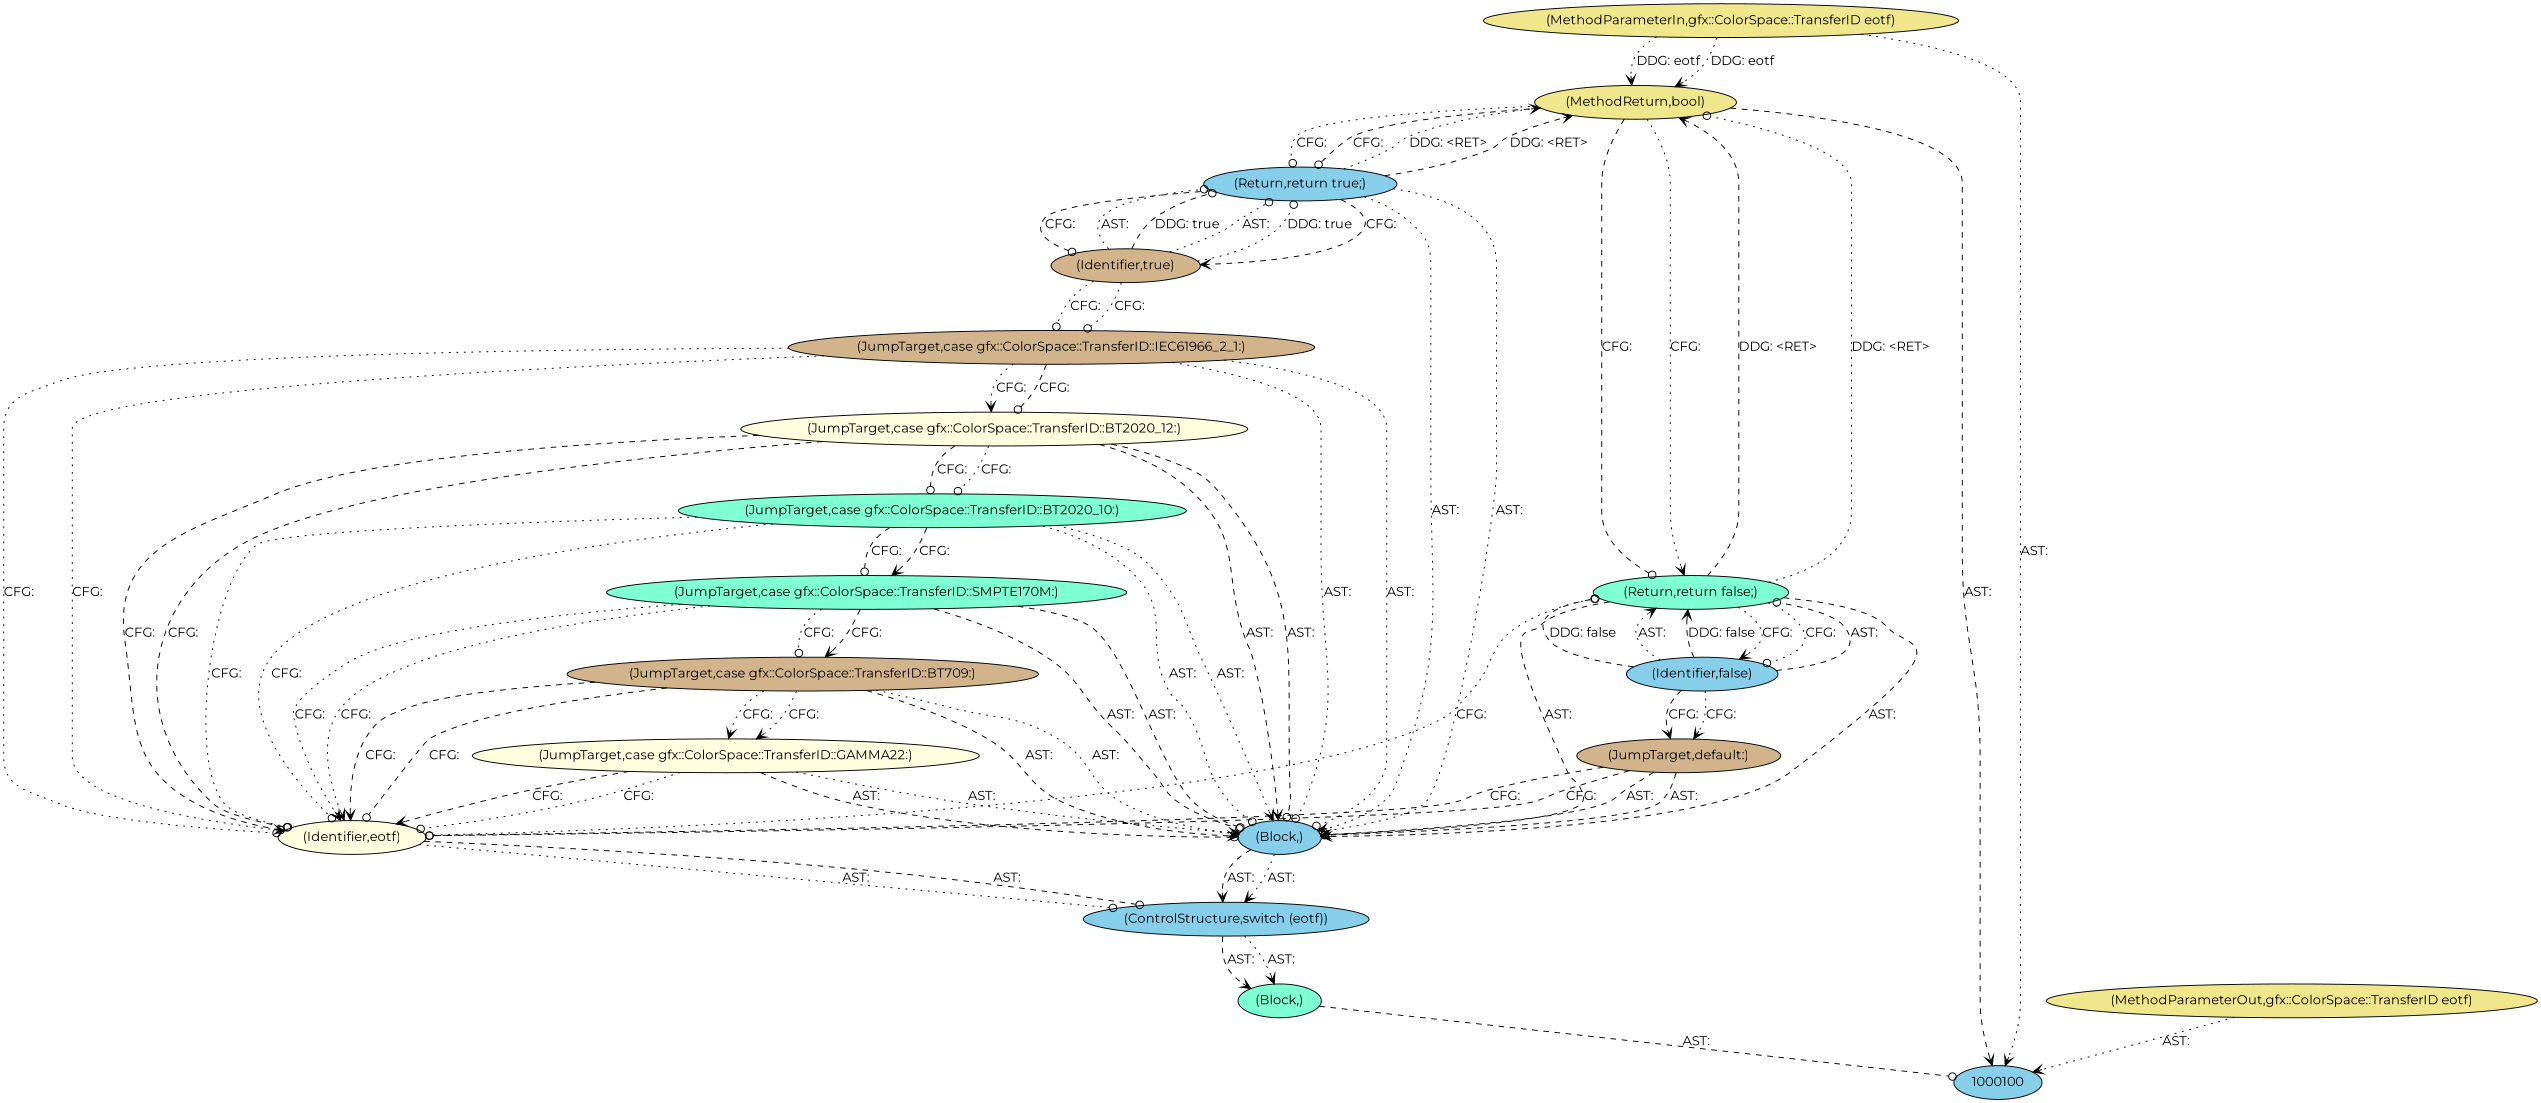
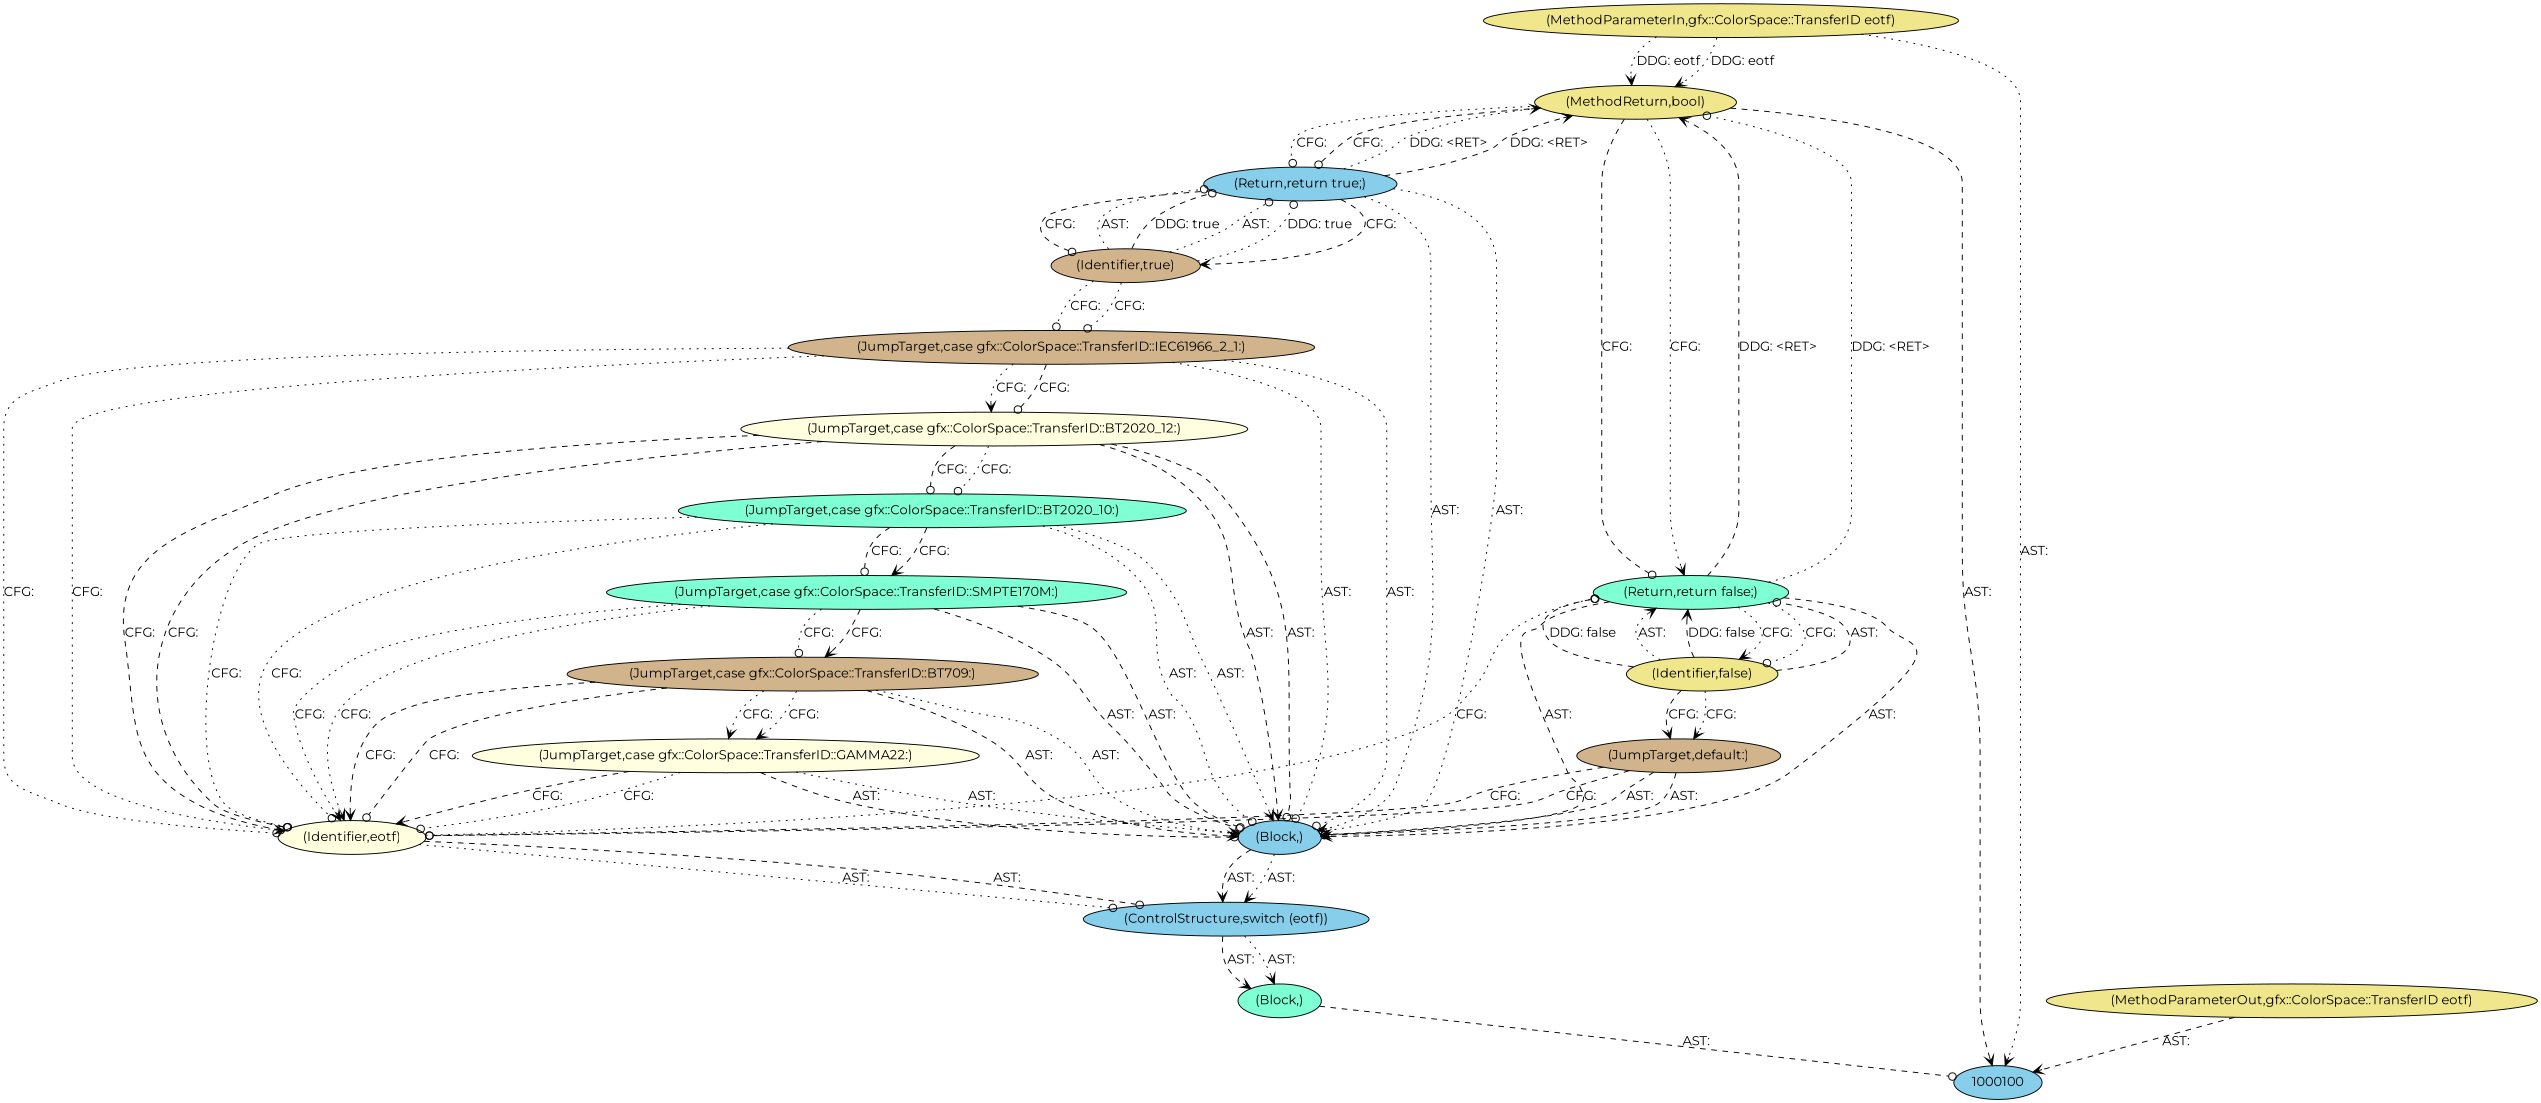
(1702, 674) -> (1702, 674)
(2138, 1043) -> (2138, 1043)
